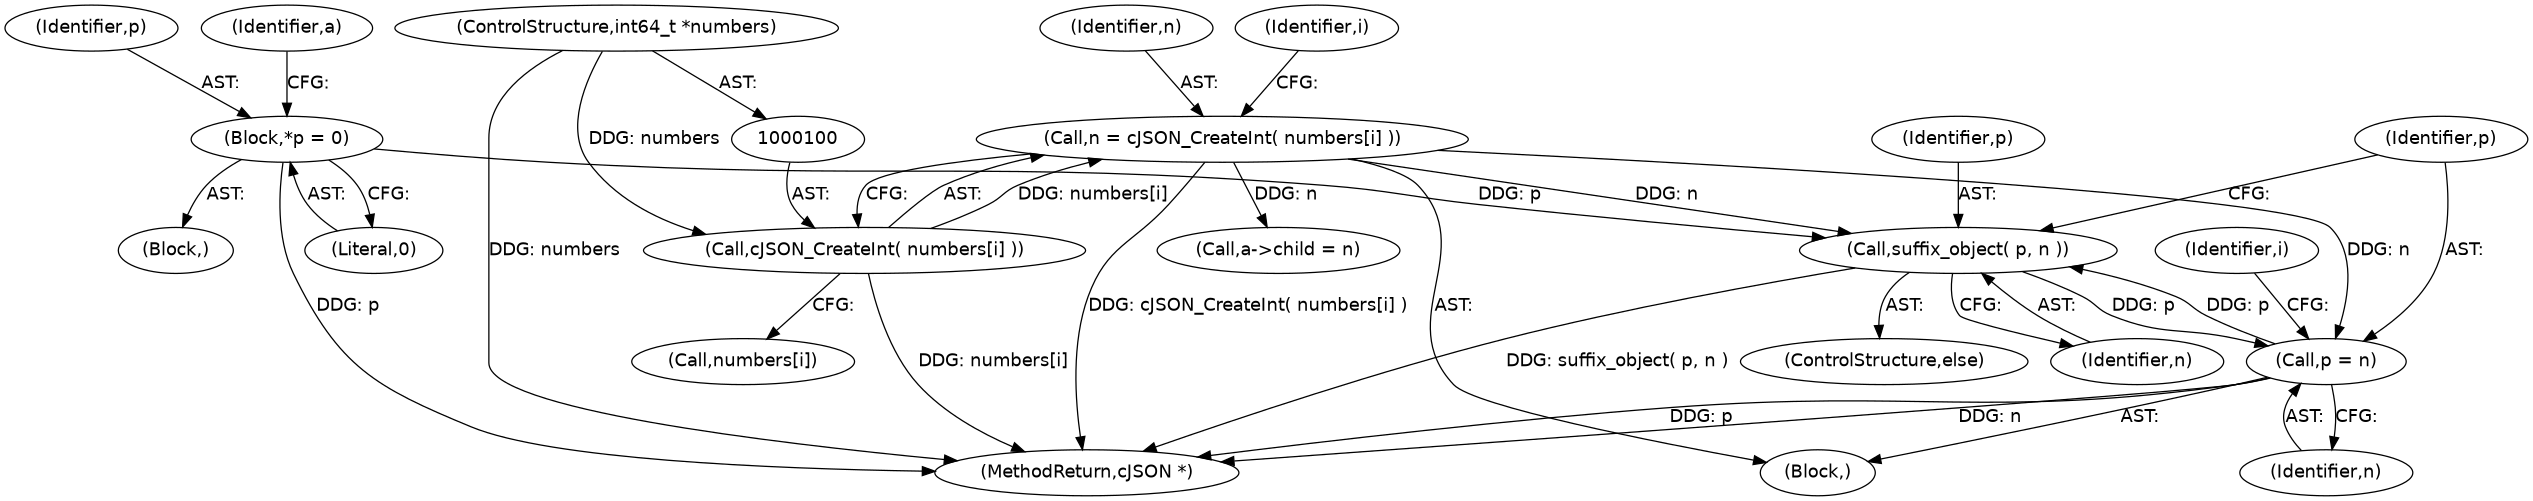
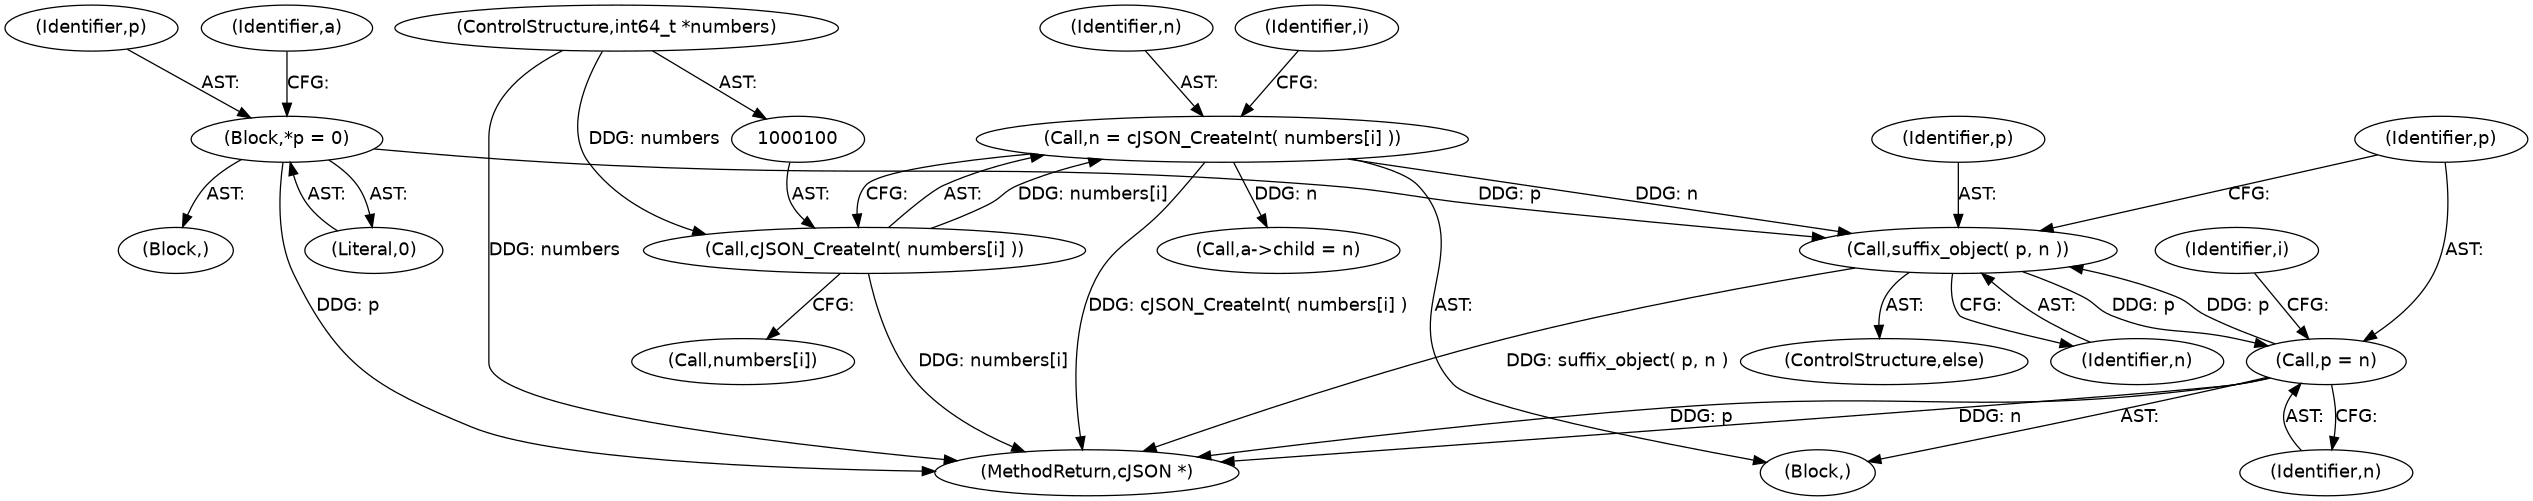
(1937, 179) -> none
(392, 195) -> (392, 195)
